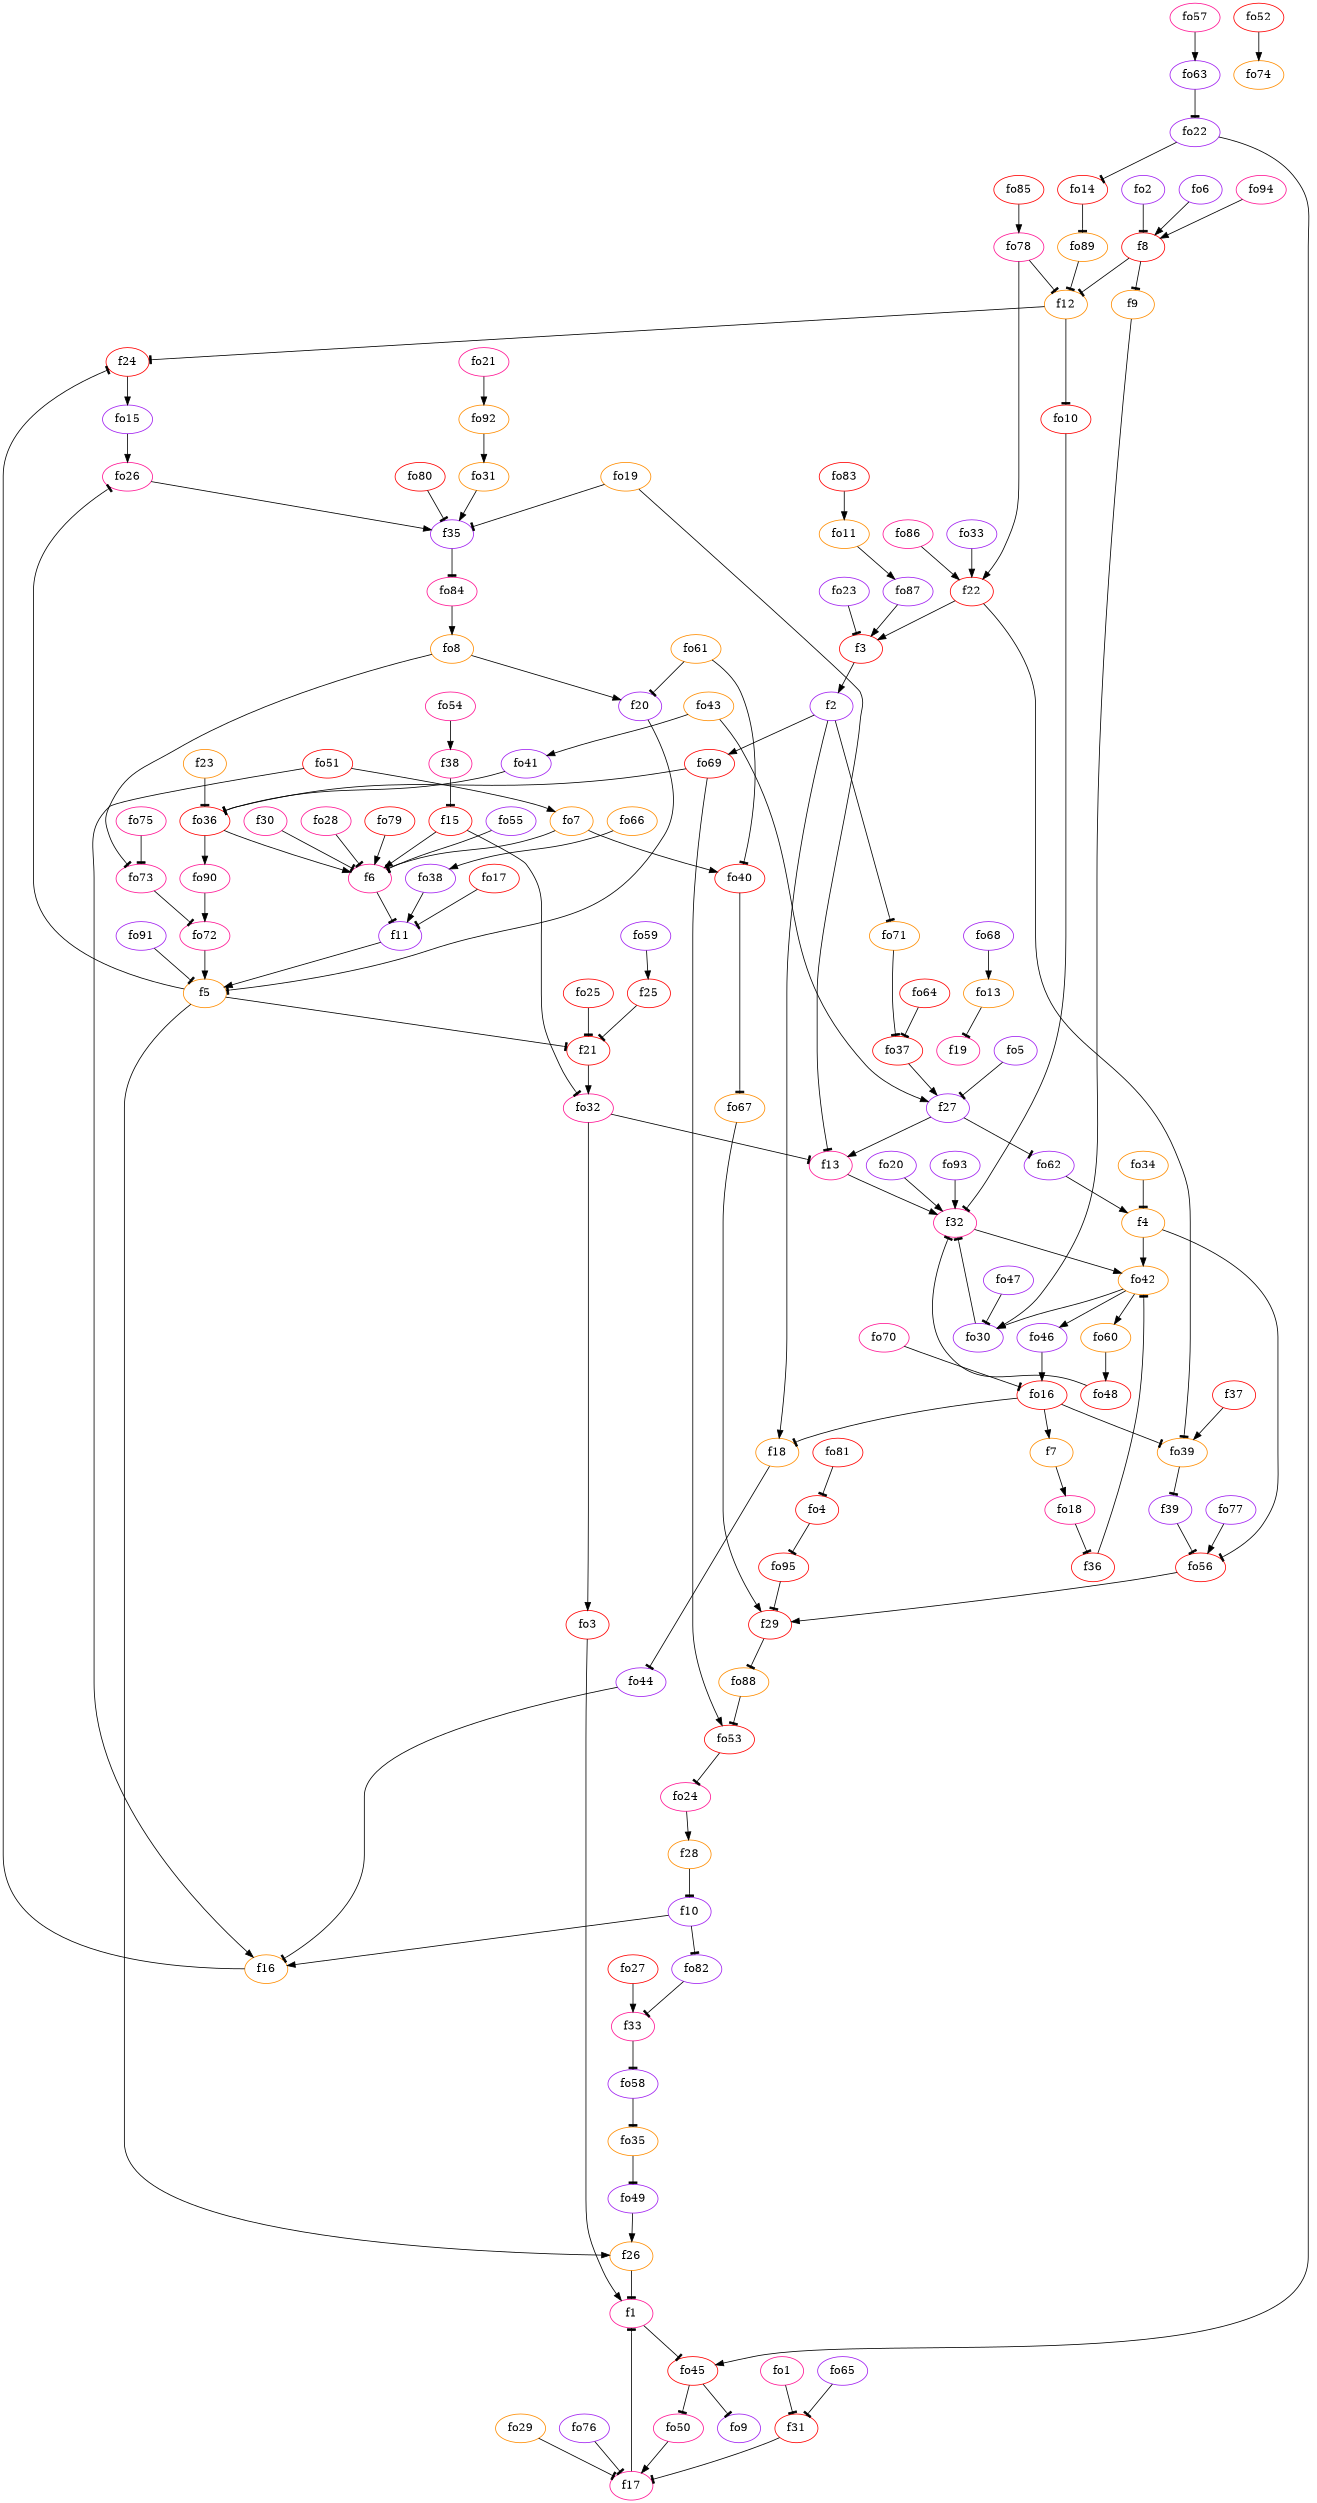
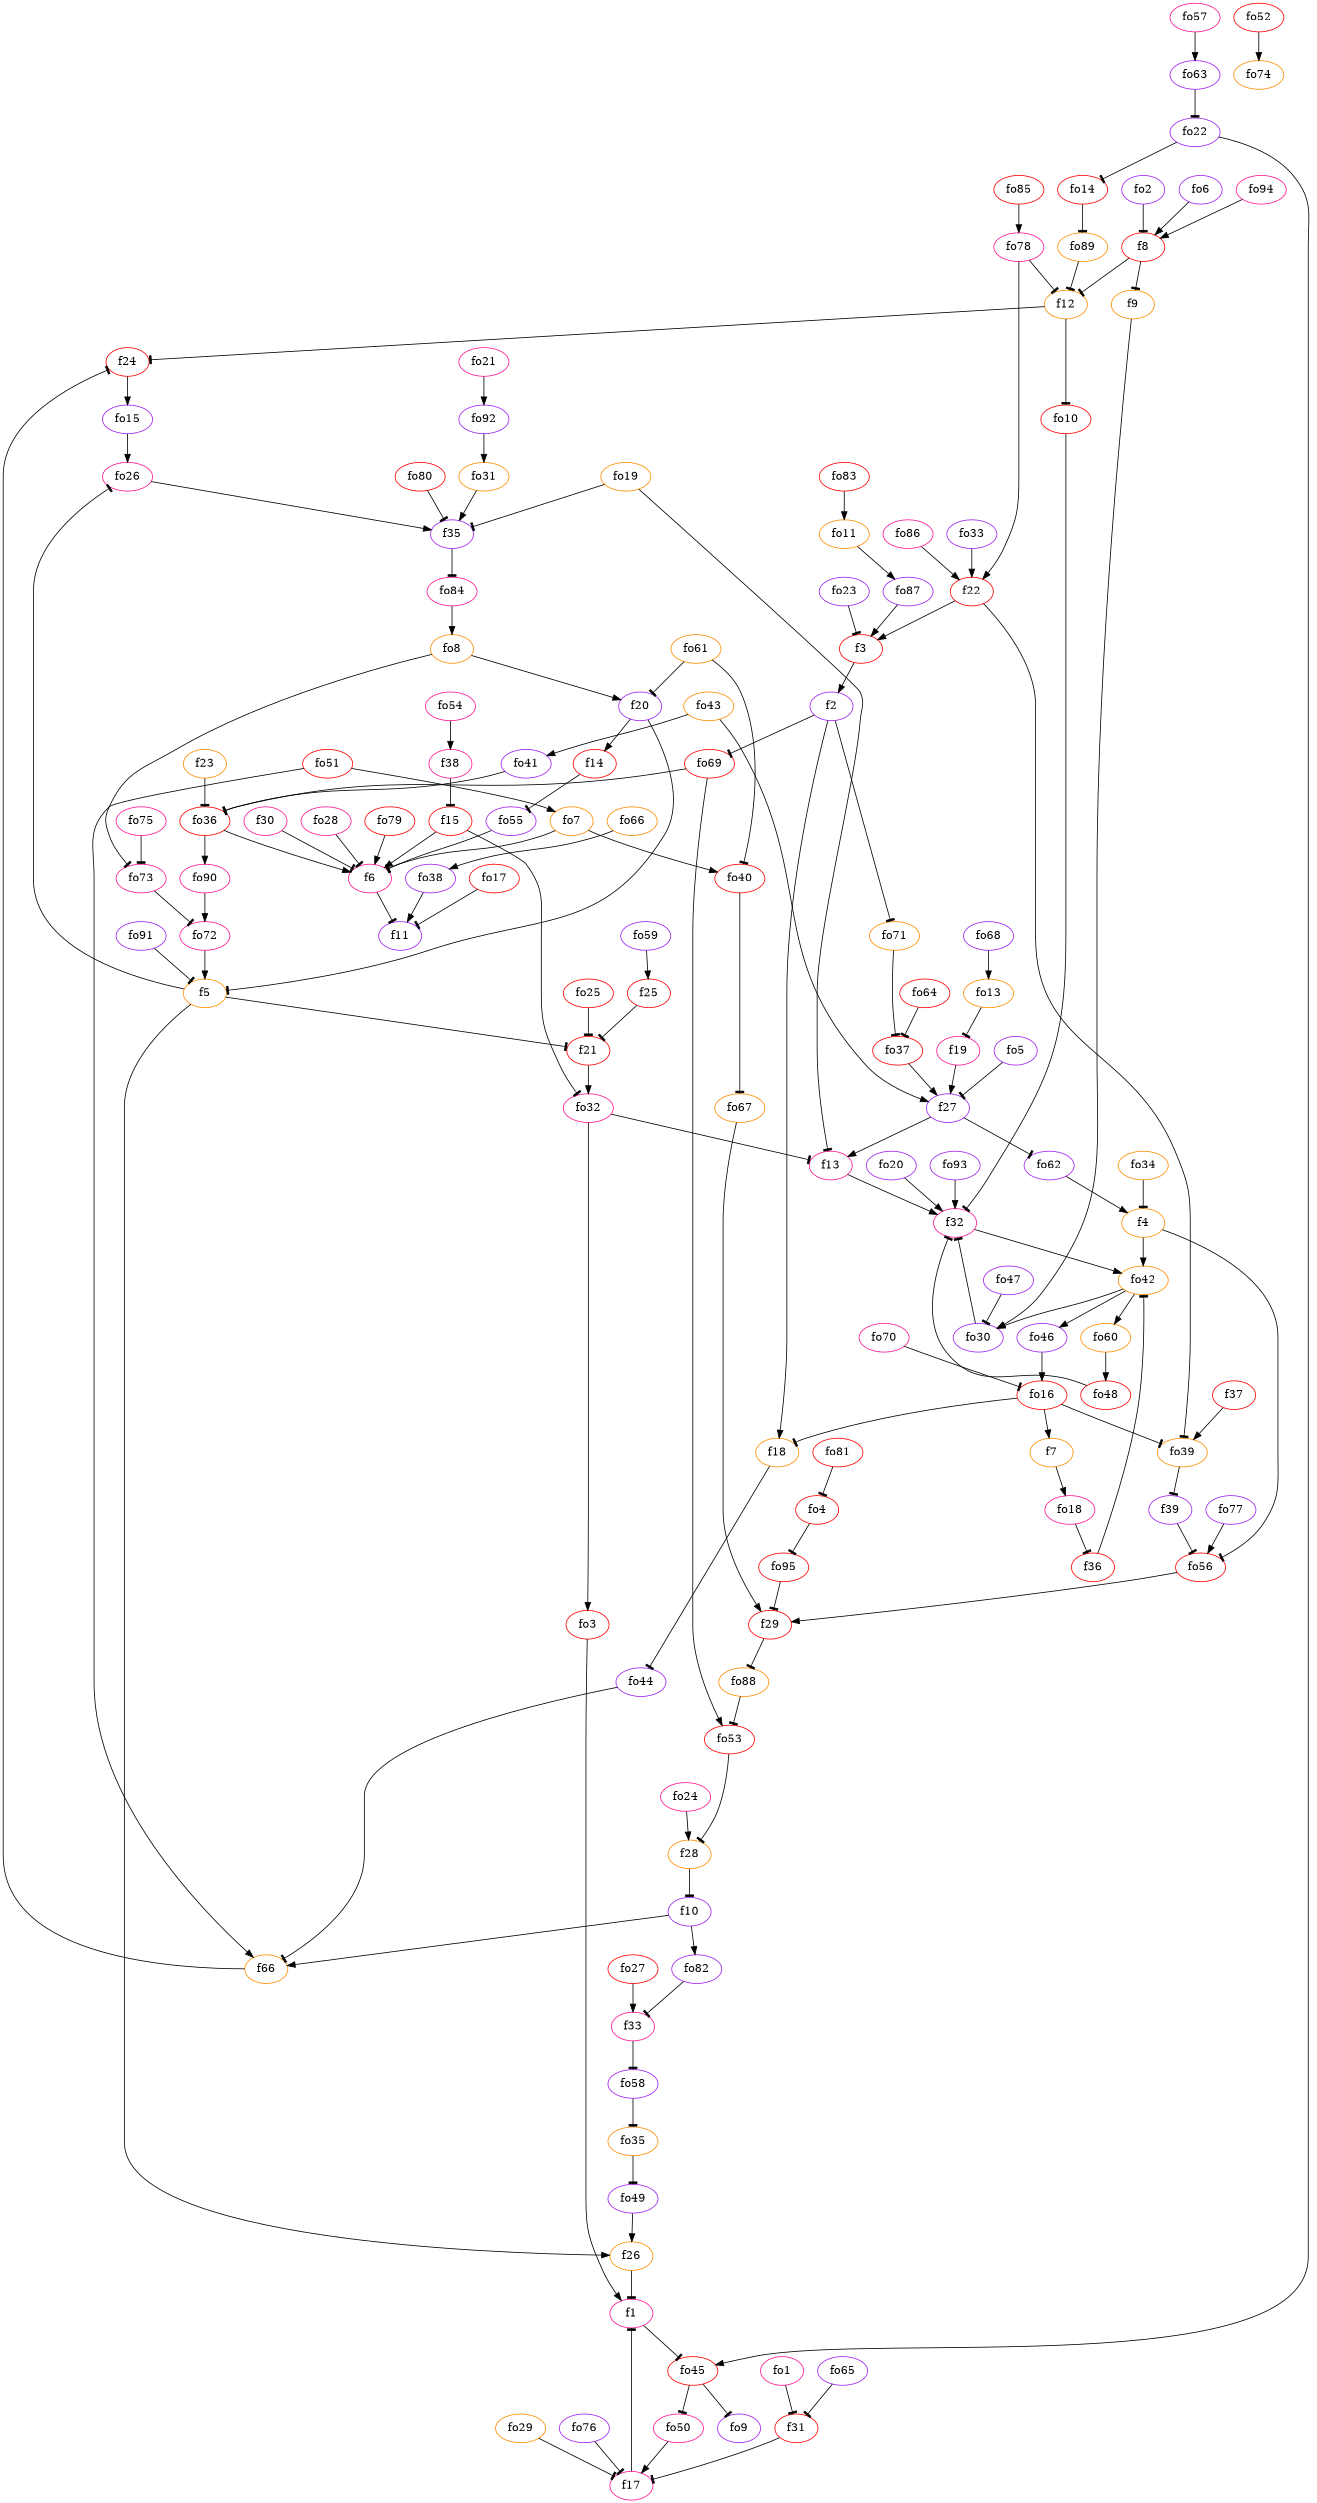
(484, 419) -> (484, 419)
(773, 734) -> (773, 734)
none -> (595, 764)
(306, 964) -> none
none -> (954, 1075)
(709, 1767) -> (722, 1798)
(693, 1938) -> (693, 1938)
(266, 1969) -> (266, 1969)
